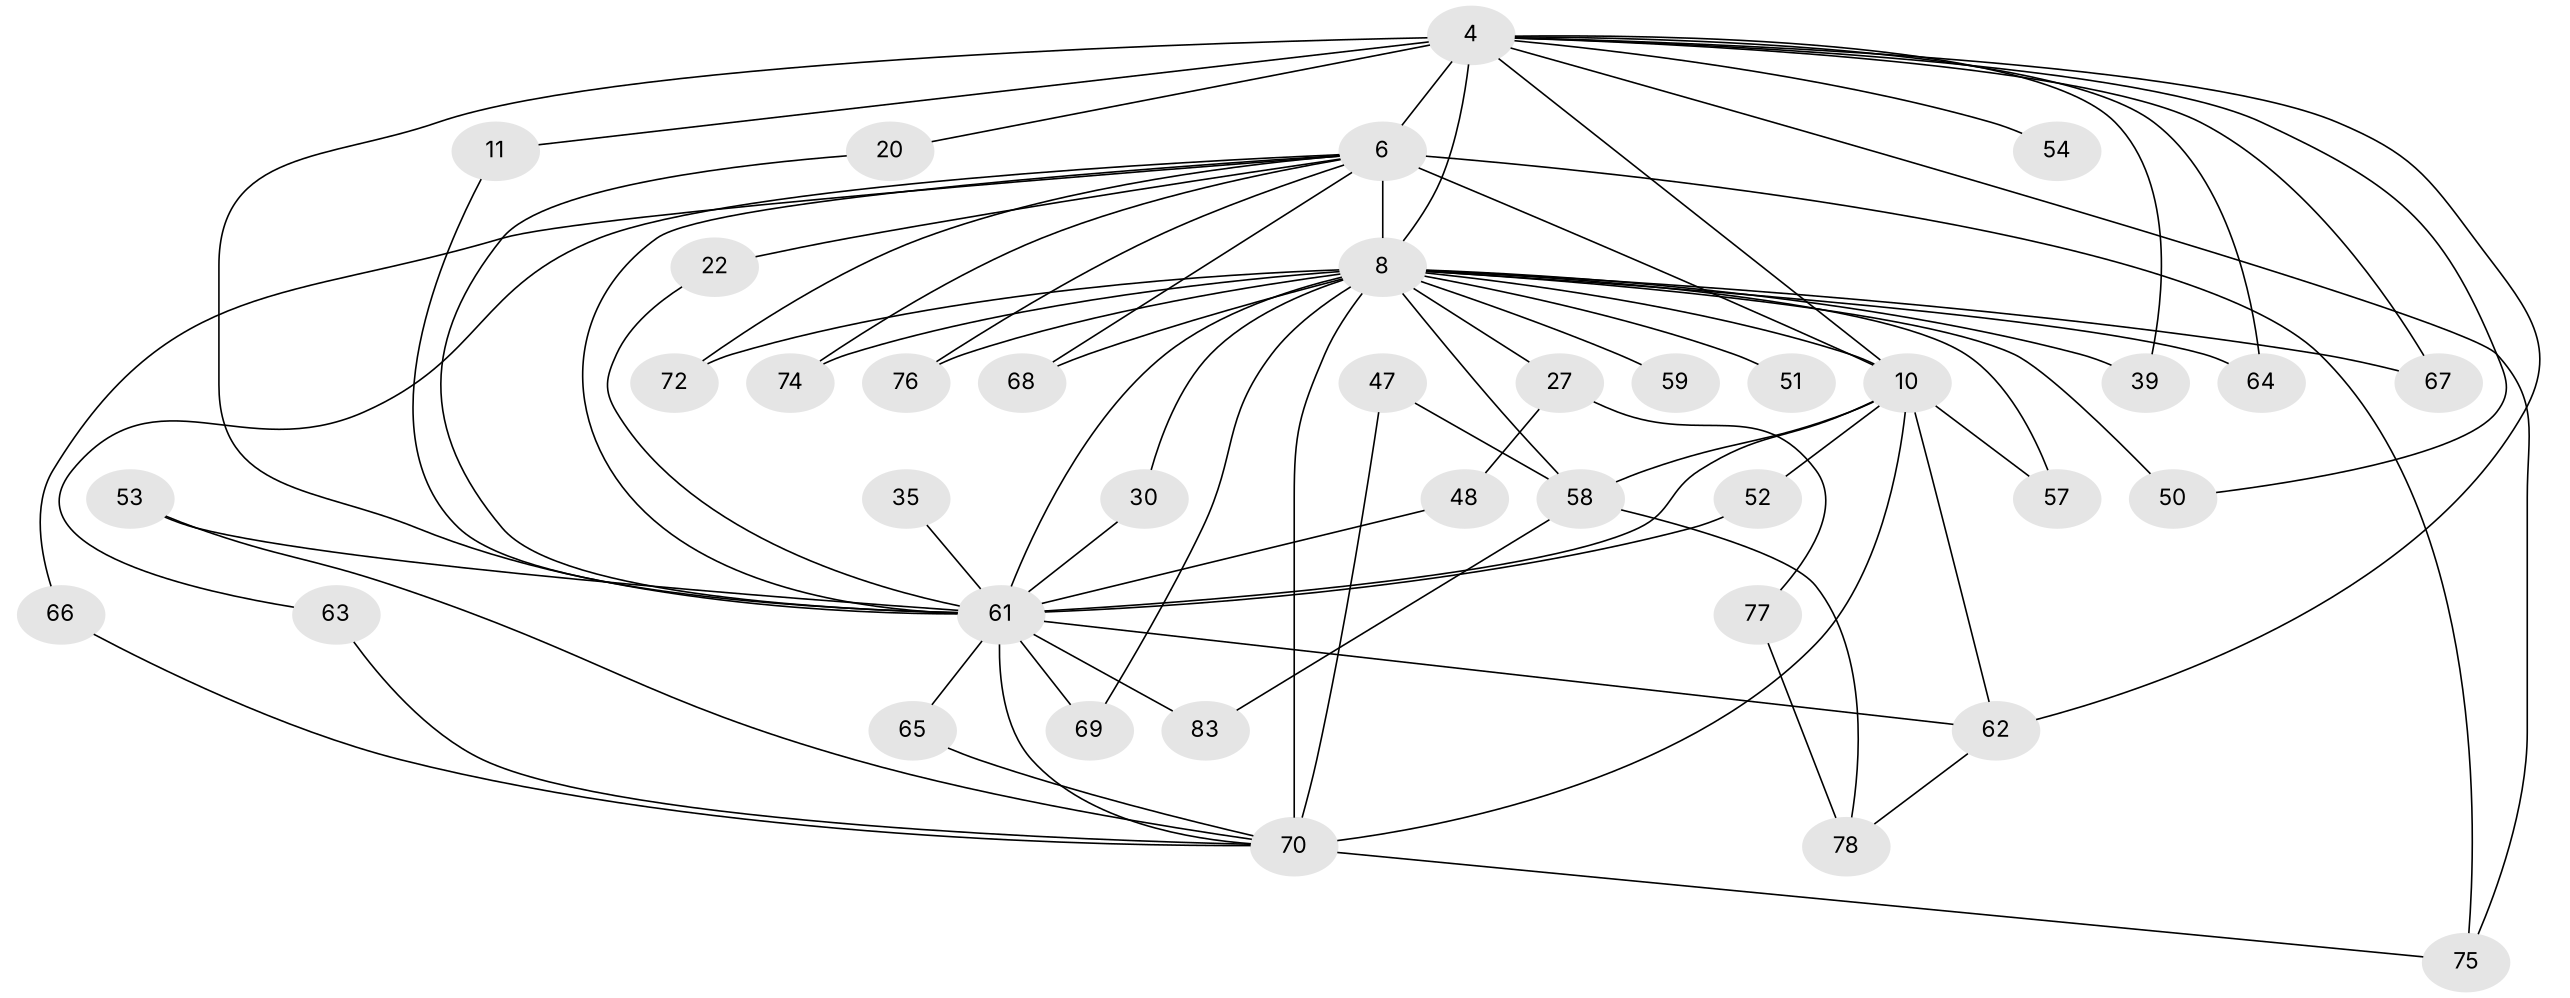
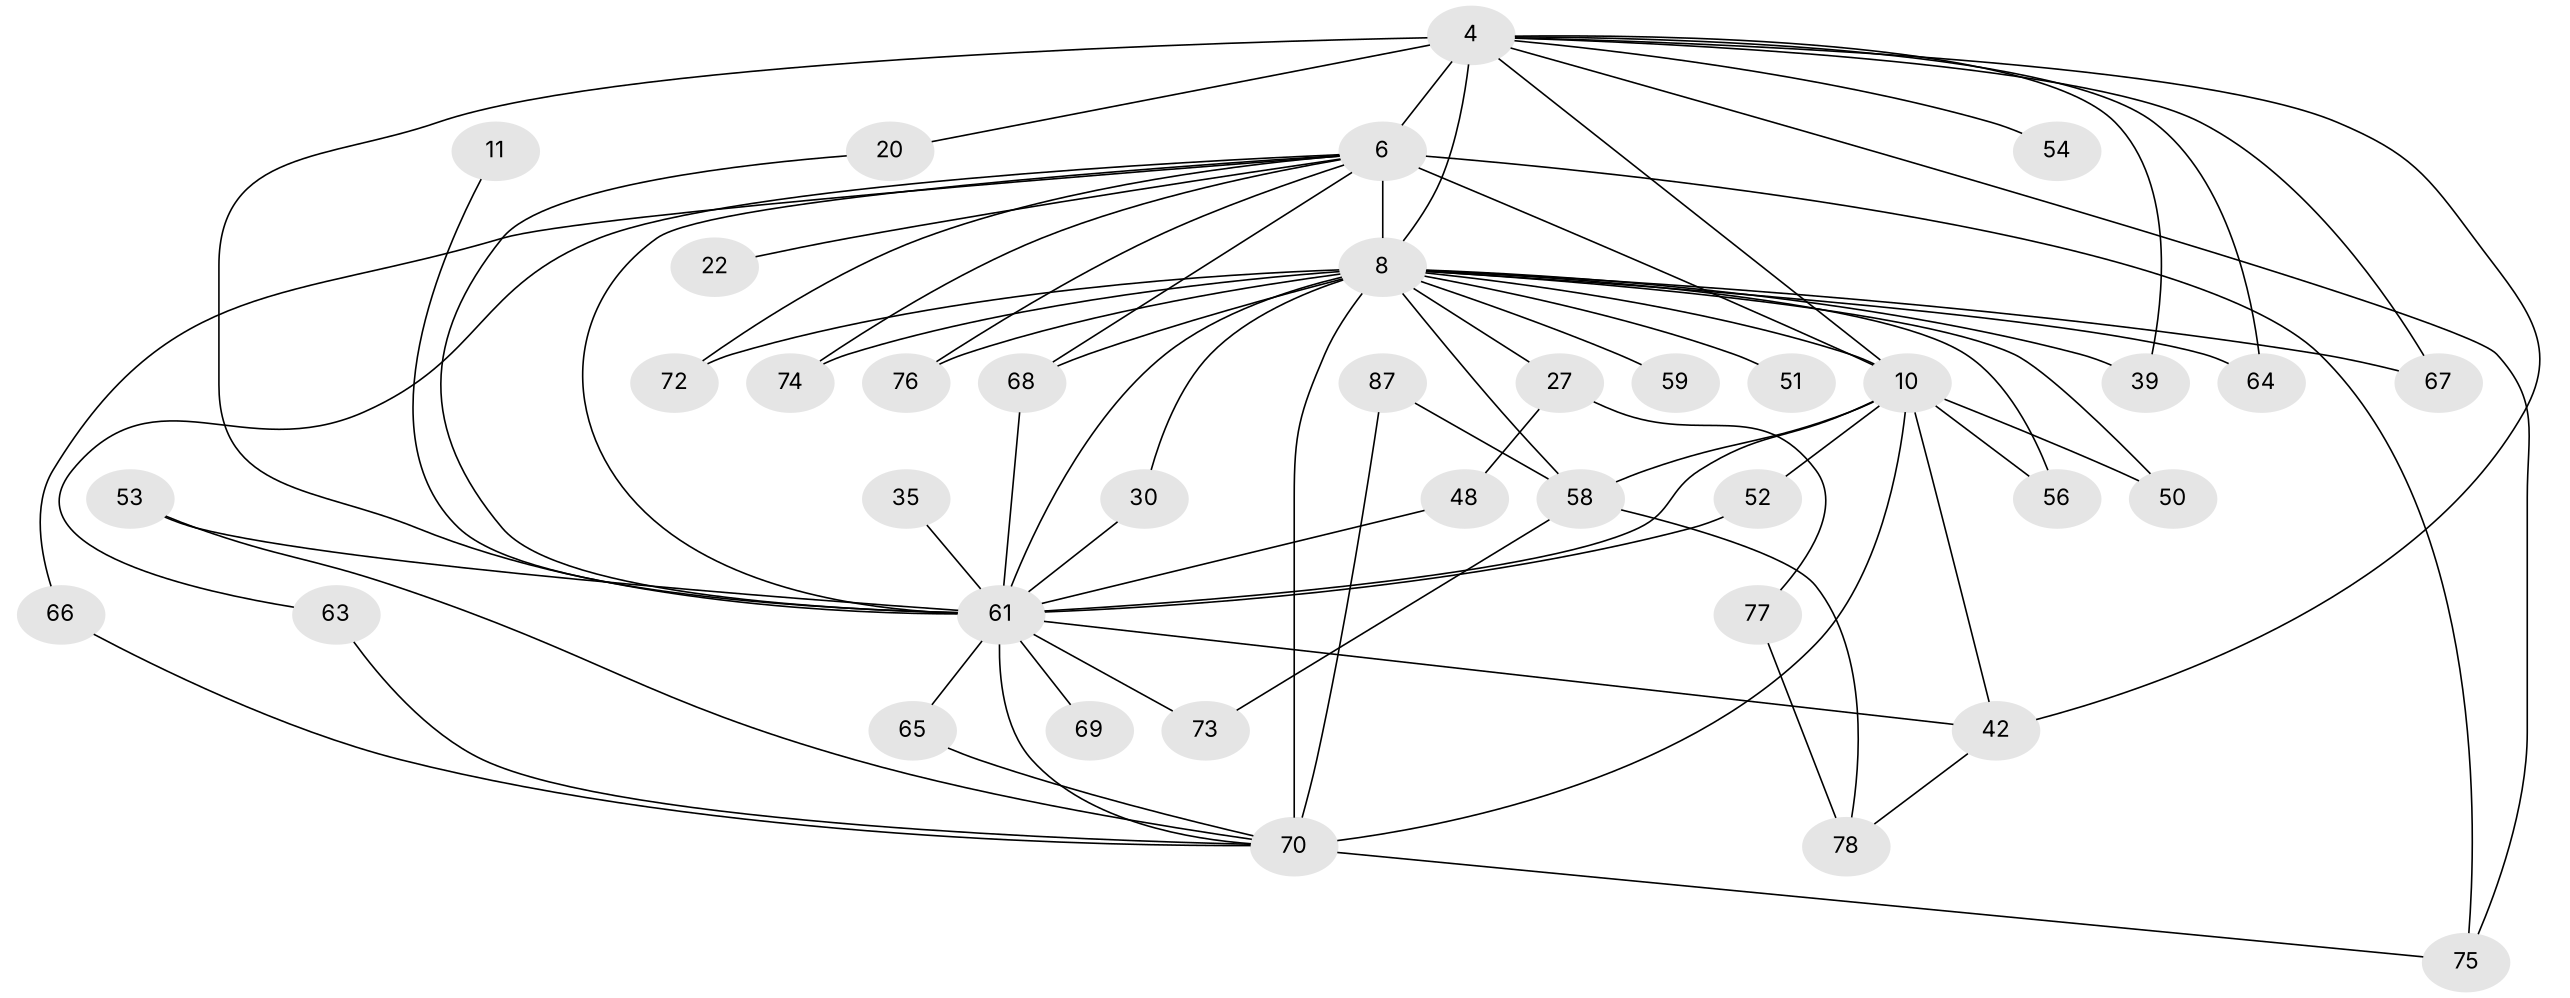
(984, 93) -> none
(2236, 114) -> (2047, 441)
(1383, 383) -> (1383, 383)
(1219, 485) -> none
(2057, 499) -> (2057, 499)
(702, 501) -> (1012, 499)
(1206, 731) -> (1206, 731)
(1996, 731) -> (1996, 731)
